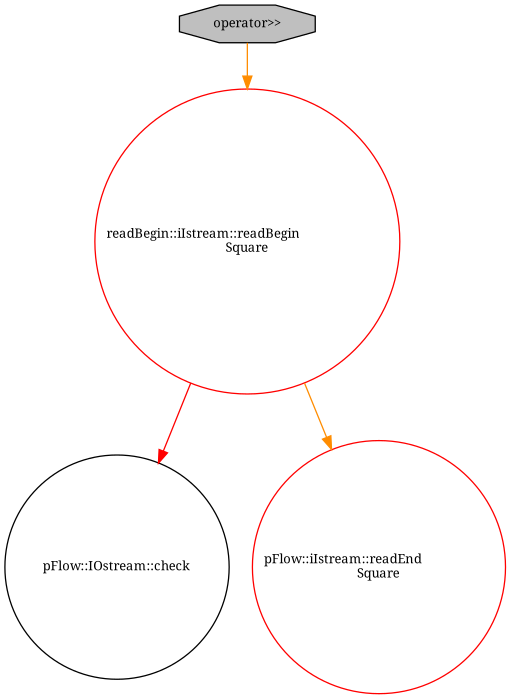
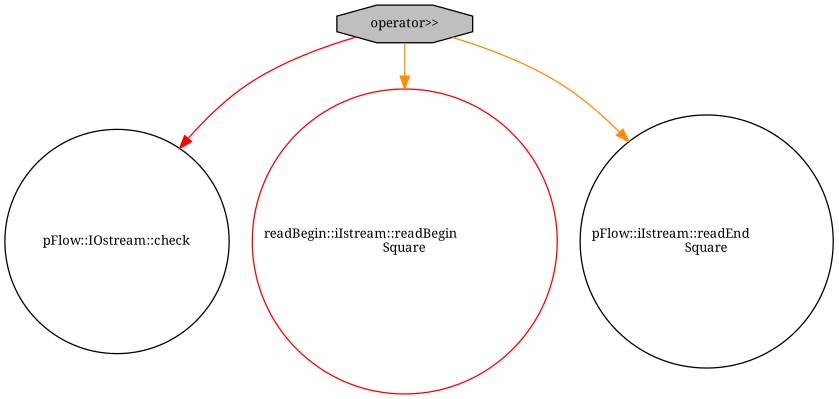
(316, 410) -> (543, 73)
(177, 417) -> (264, 75)
(379, 567) -> (707, 242)
